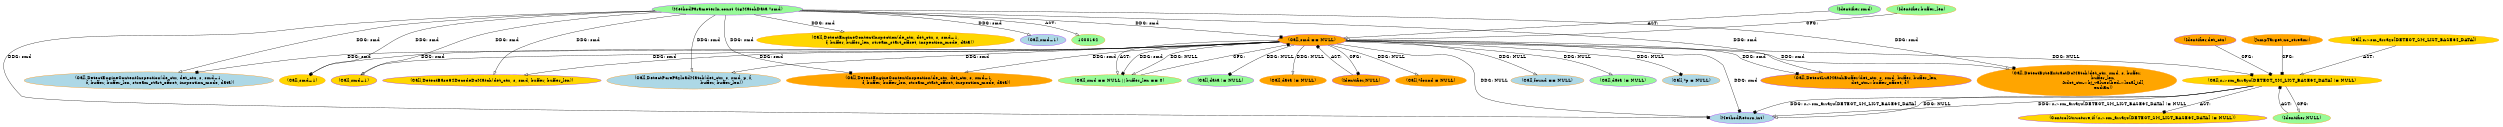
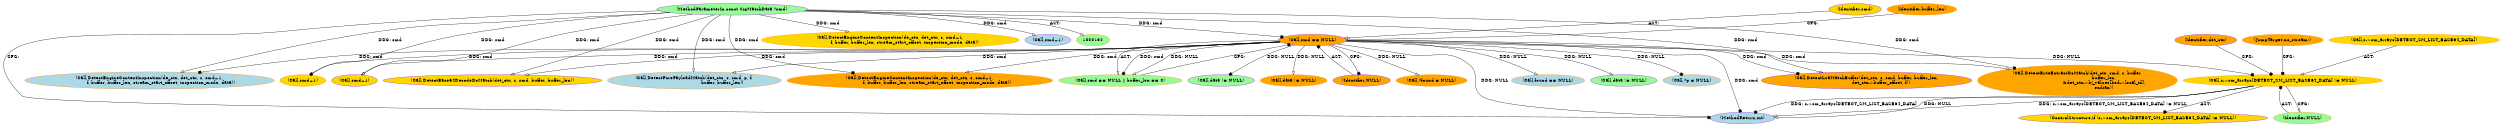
(1854, 9) -> (1855, 9)
(1921, 9) -> (1922, 9)
(20, 57) -> (14, 57)
